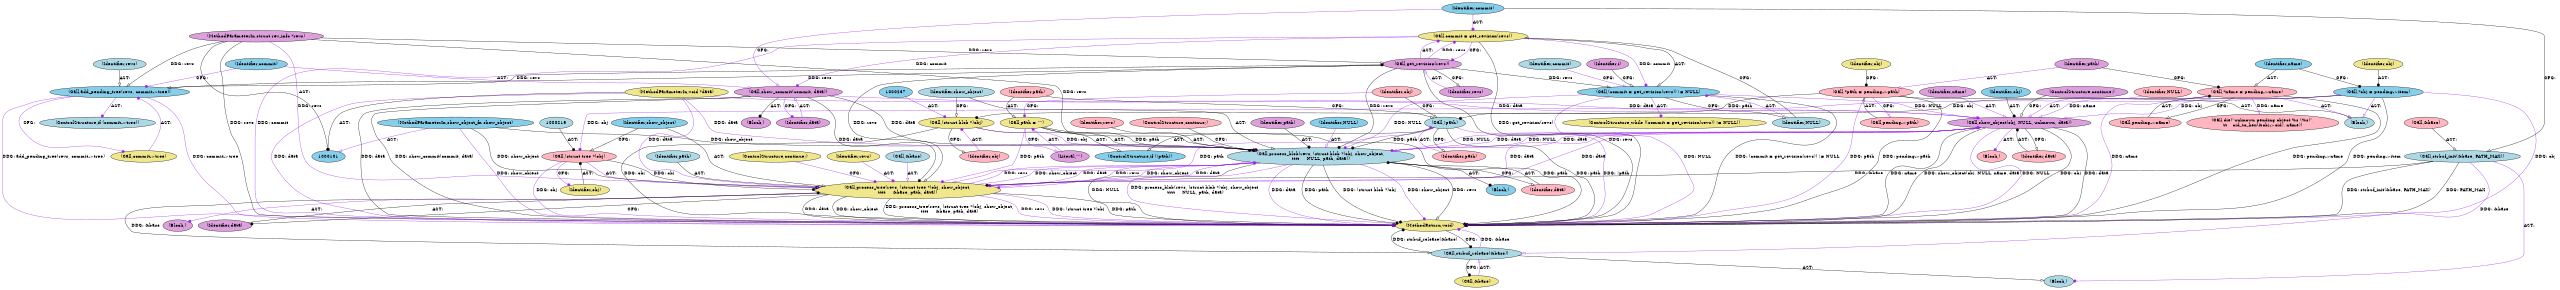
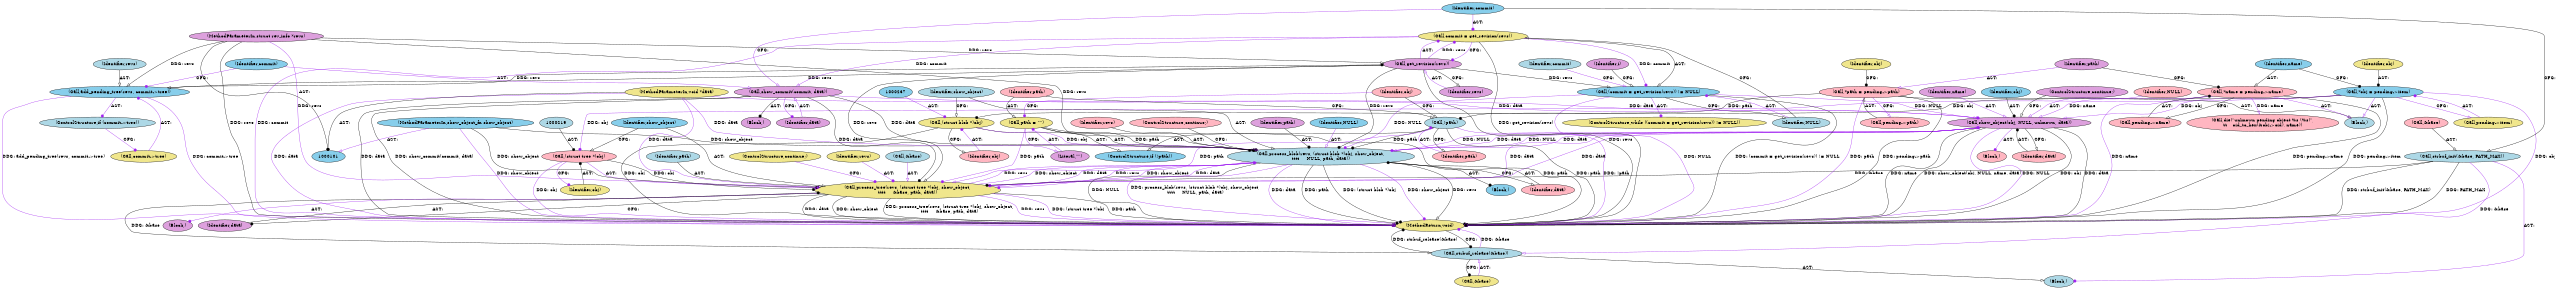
(1107, 45) -> (1107, 45)
none -> (2488, 123)
(34, 141) -> (120, 139)
